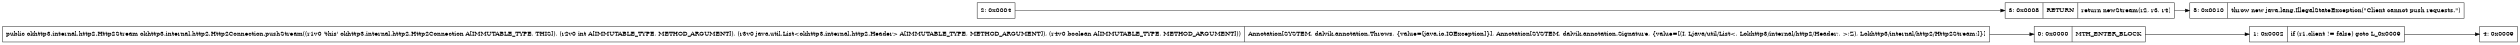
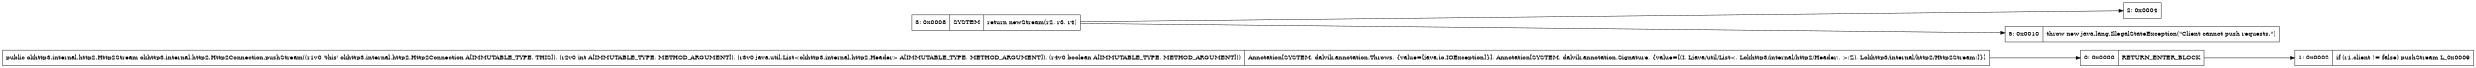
(2060, 10) -> (967, 22)
(1508, 11) -> (1600, 16)
(2109, 34) -> (2161, 58)
(2346, 34) -> (2403, 58)
(2499, 34) -> none
